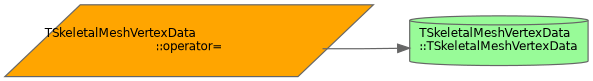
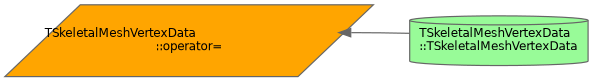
(360, 49) -> (380, 33)
